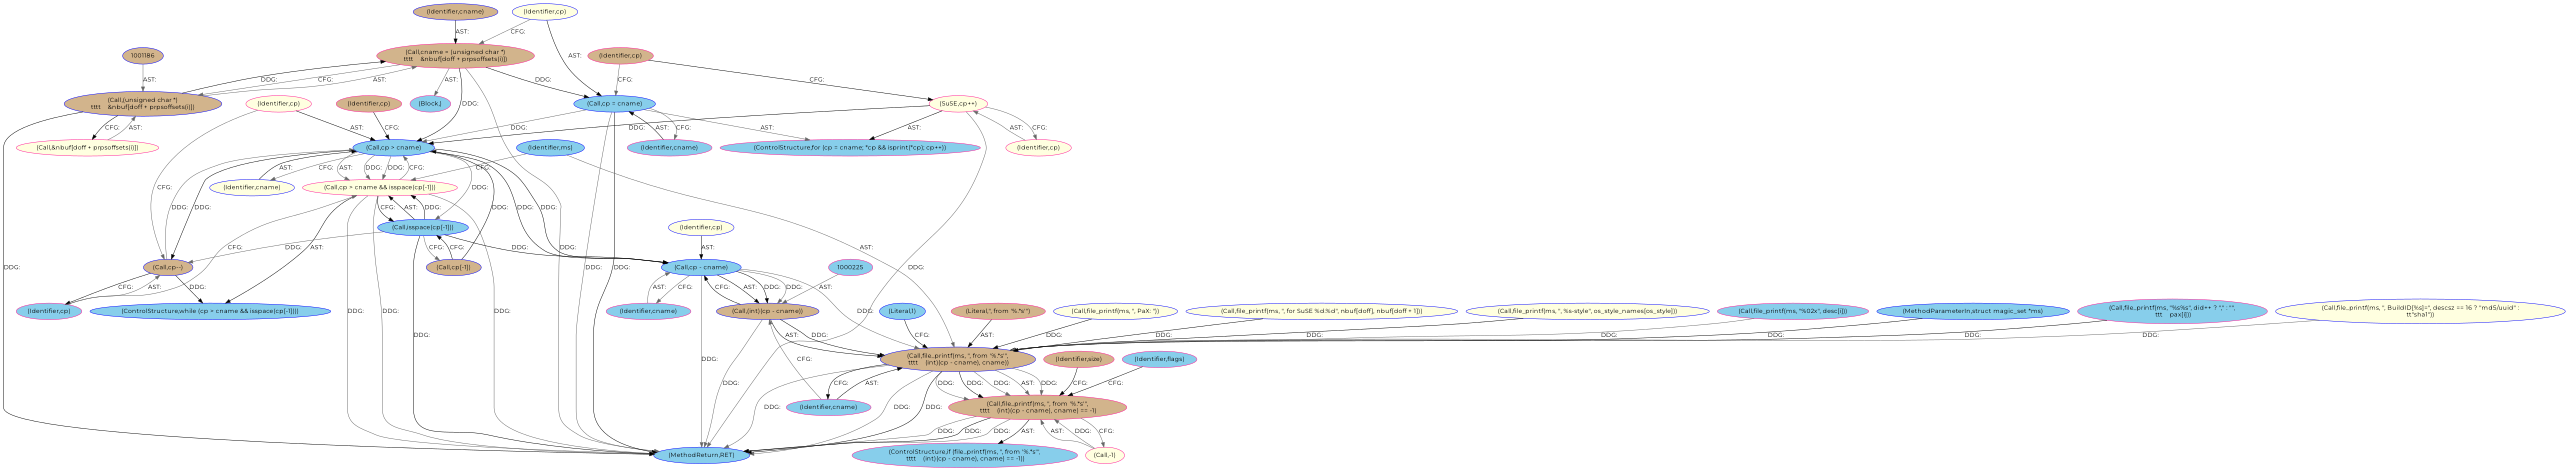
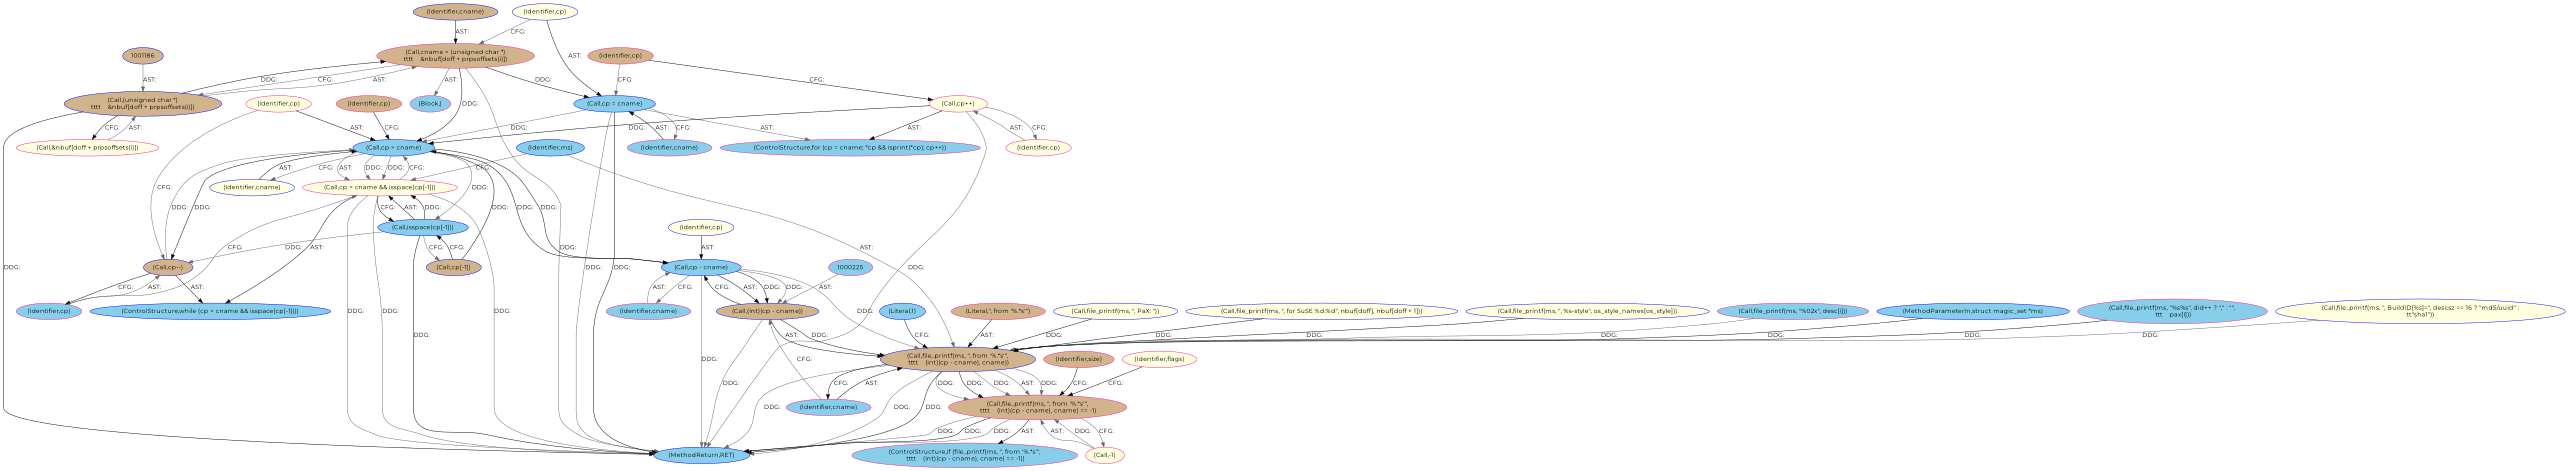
(958, 104) -> (958, 104)
(548, 255) -> none
(198, 287) -> (198, 287)
(1160, 359) -> (1160, 359)
